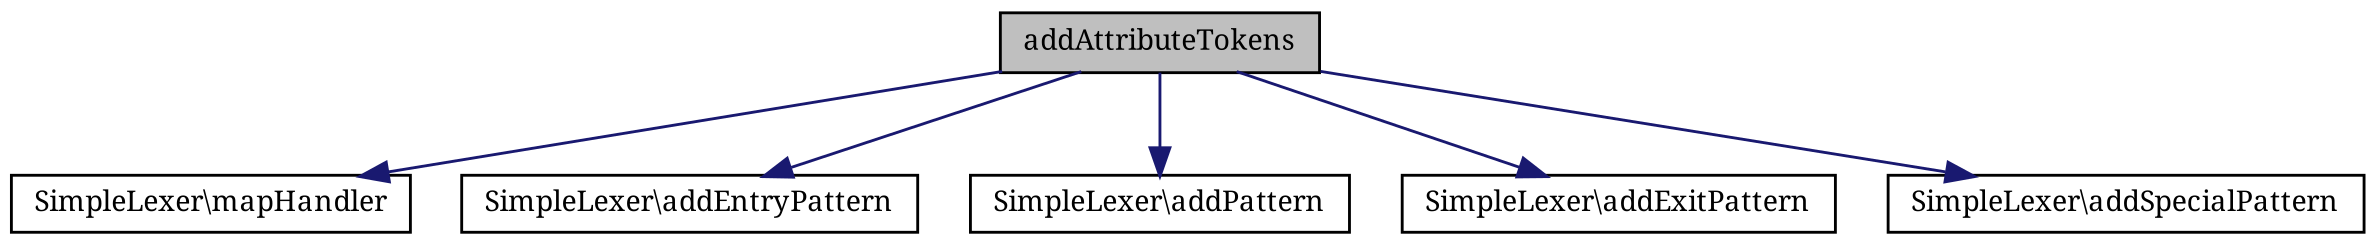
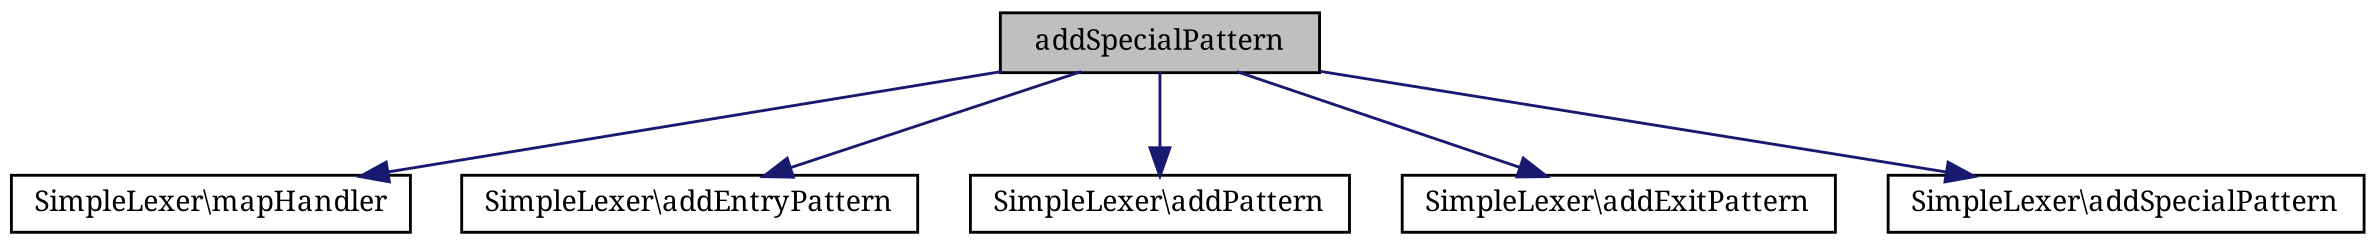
(1160, 43) -> (1160, 43)
